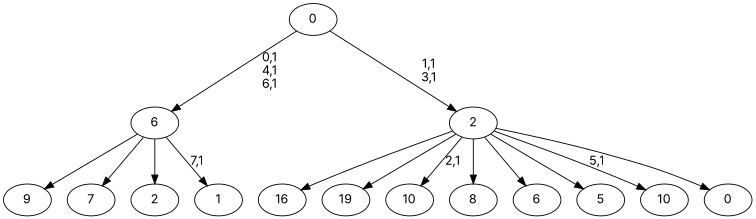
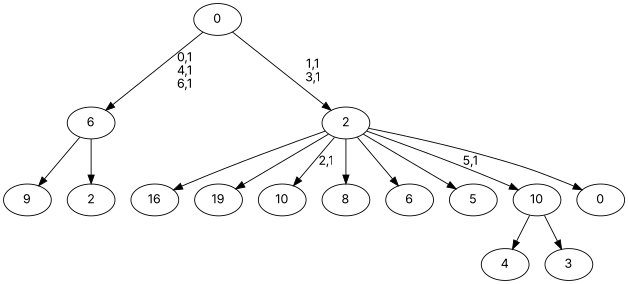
(91, 200) -> none
(219, 200) -> none
none -> (505, 265)
none -> (569, 265)
